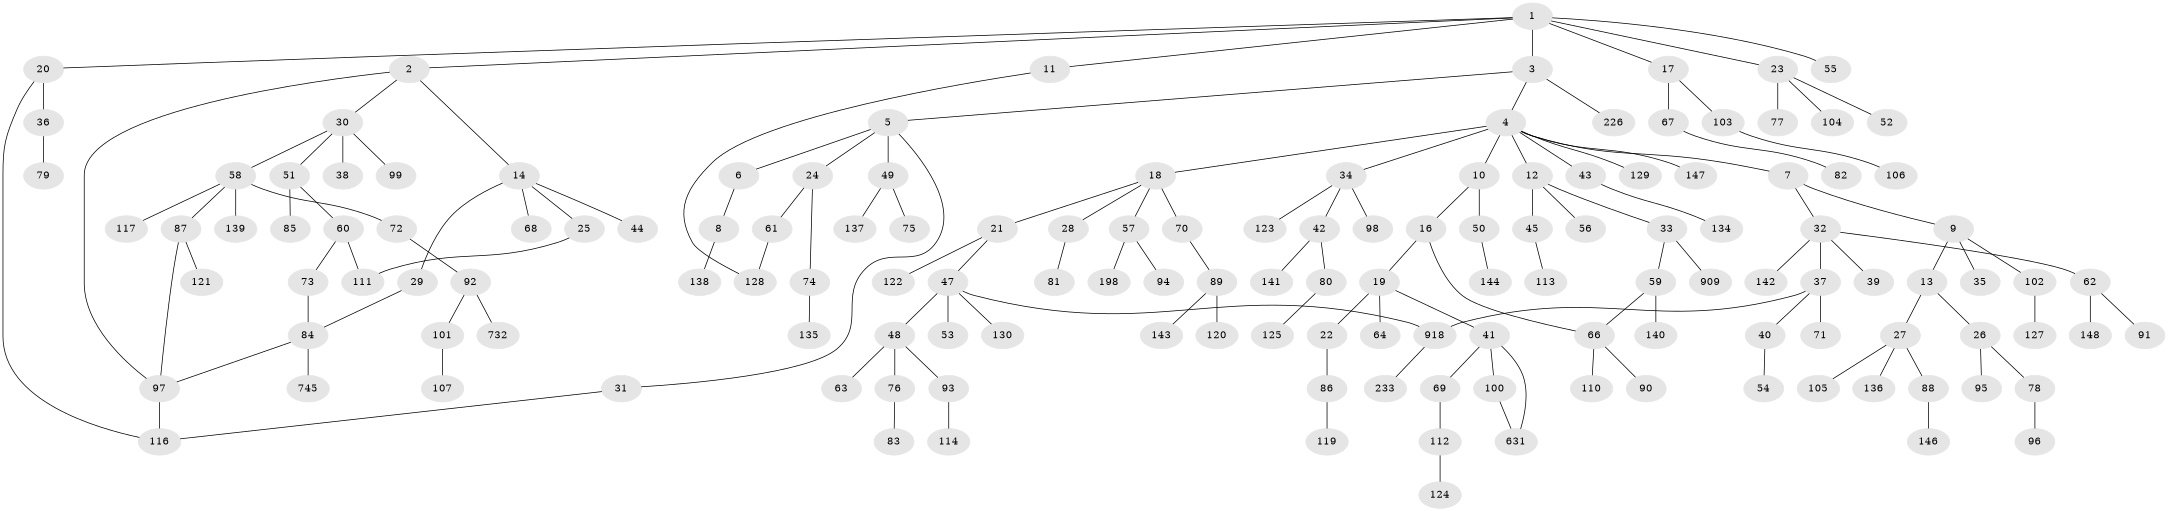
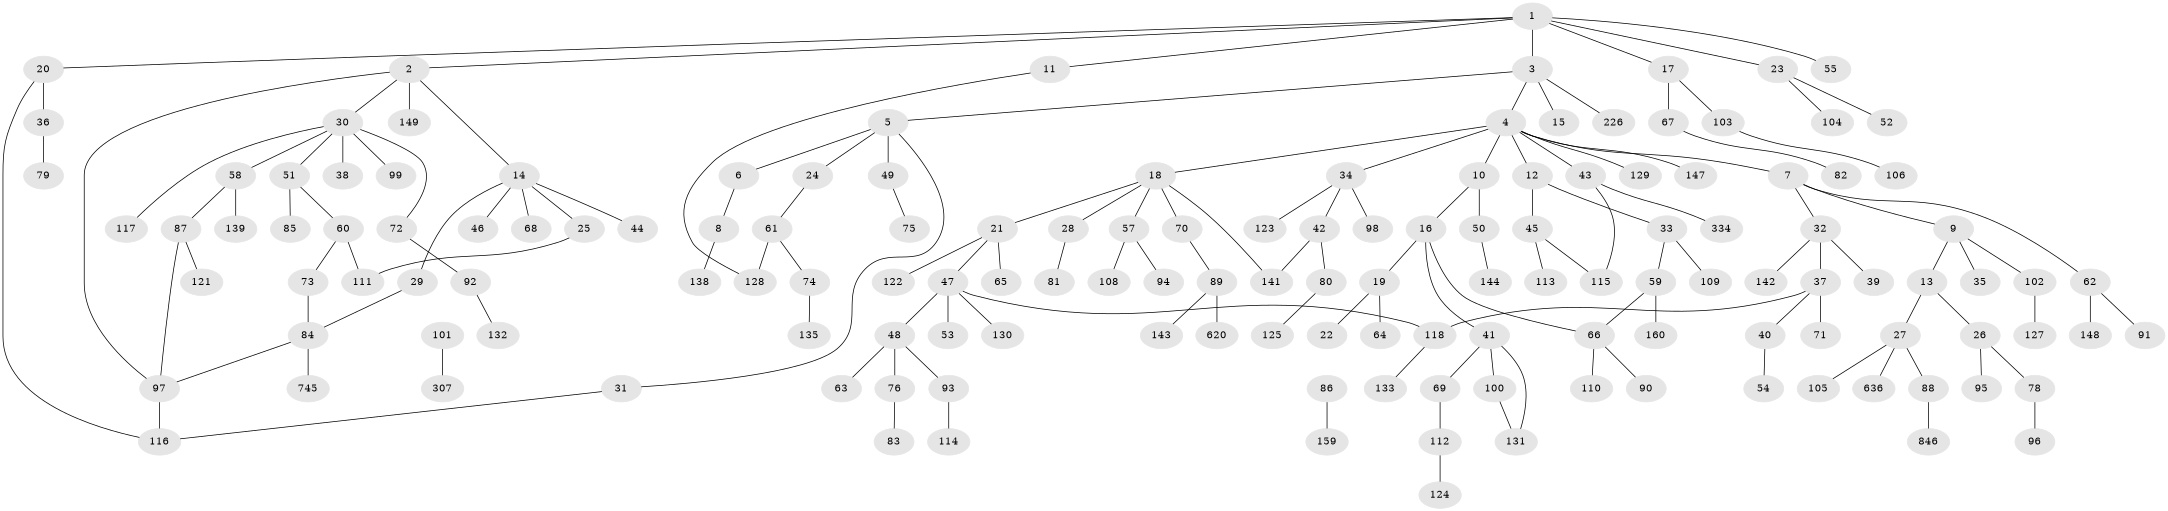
none -> (409, 123)
none -> (1559, 123)
(1778, 123) -> none
(306, 201) -> (419, 159)
(181, 202) -> (222, 156)
none -> (1219, 225)
none -> (478, 229)
(811, 229) -> (791, 256)
(855, 229) -> none
(1586, 229) -> none
(1722, 229) -> (1722, 229)
(1953, 248) -> (1948, 207)
none -> (1001, 282)
(1109, 282) -> (1109, 282)
none -> (1601, 282)
(1711, 282) -> (1711, 282)
(457, 309) -> none
(1435, 309) -> (1436, 293)
(498, 335) -> (498, 335)
(1217, 335) -> (1217, 335)
(1435, 335) -> (1435, 335)
(1656, 335) -> (1656, 335)
(1327, 362) -> none
(443, 389) -> (443, 389)
(1385, 389) -> (1385, 389)
(1874, 389) -> (1874, 389)
(1327, 442) -> (1327, 442)
(1516, 442) -> (1516, 442)
(1928, 442) -> (1928, 442)
